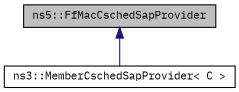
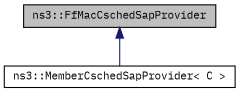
(120, 16) -> (120, 16)
